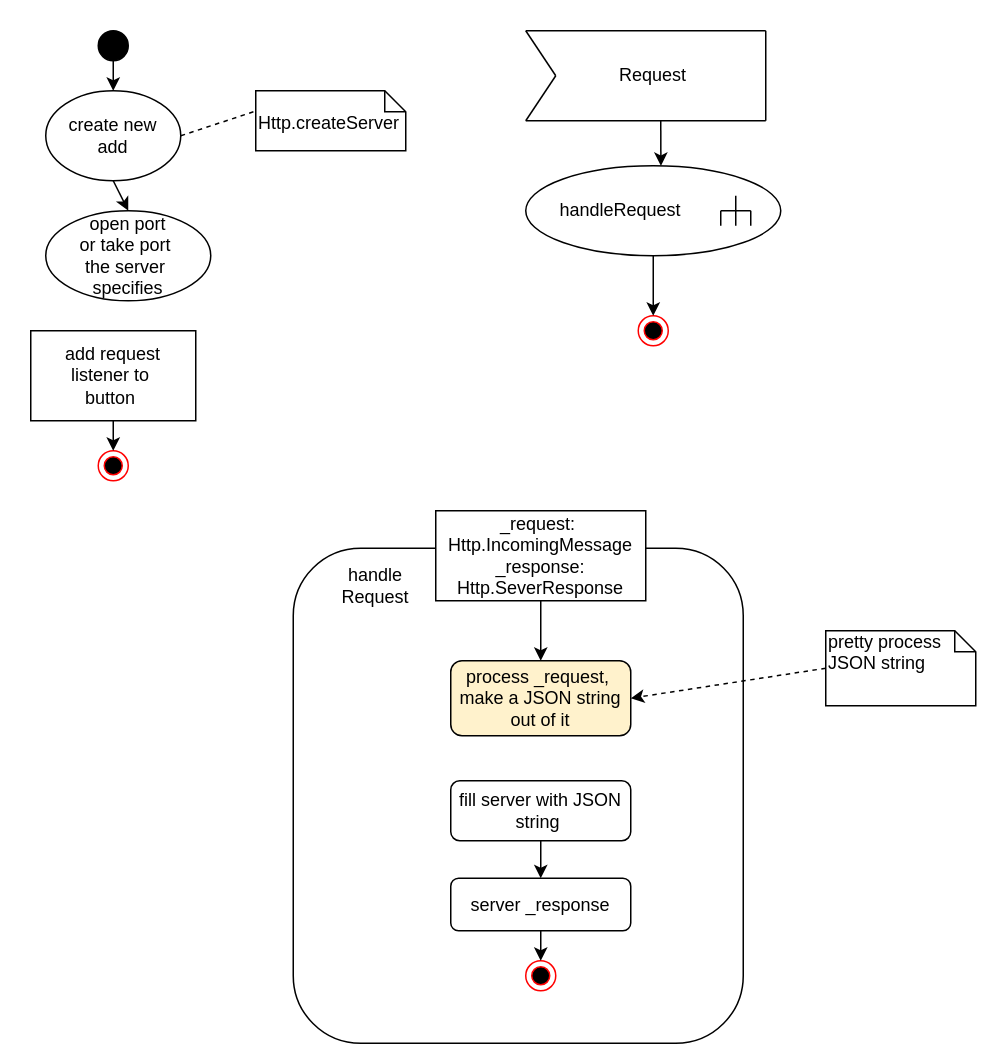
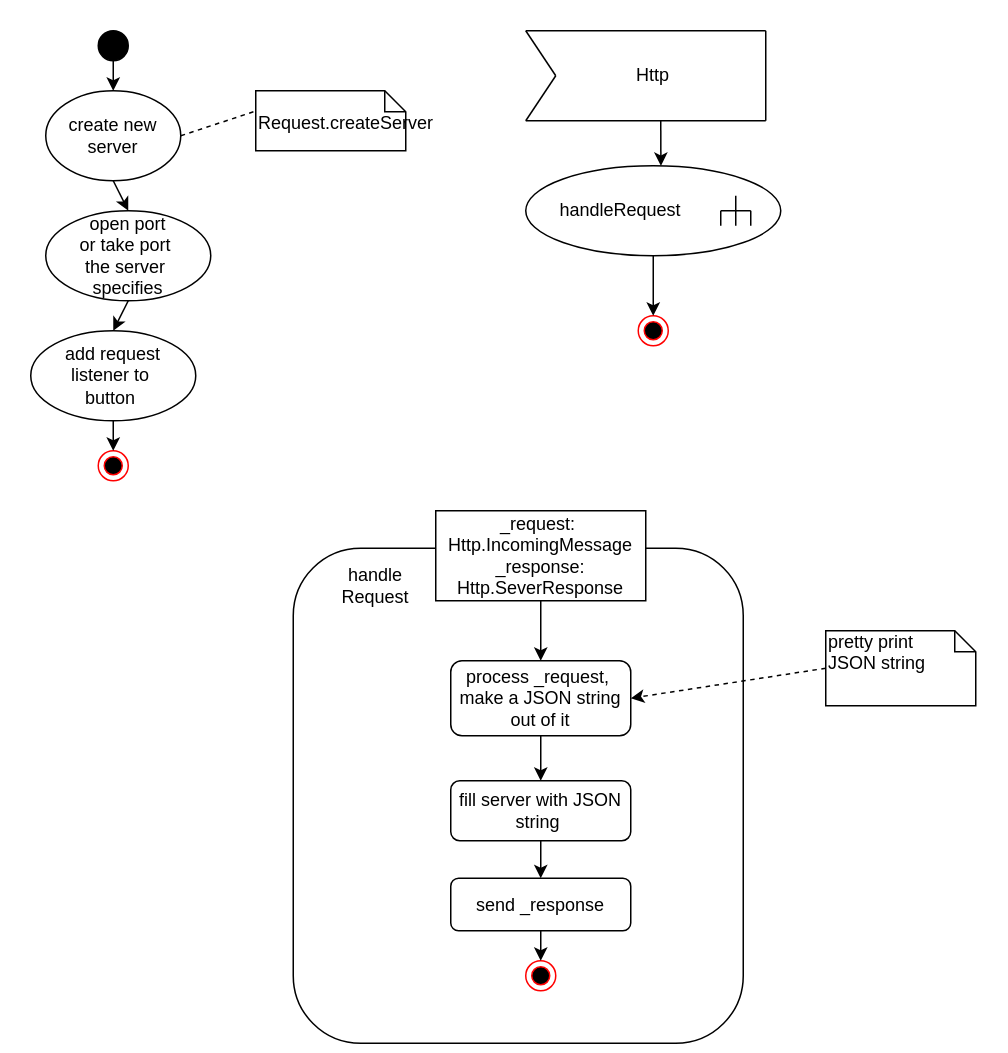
(653, 76) -> (653, 76)
(332, 114) -> (332, 114)
(113, 136) -> (113, 136)
none -> (123, 311)
(113, 376) -> (113, 376)
(897, 654) -> (885, 654)
(541, 698) -> (541, 698)
none -> (541, 753)
(541, 905) -> (541, 905)
